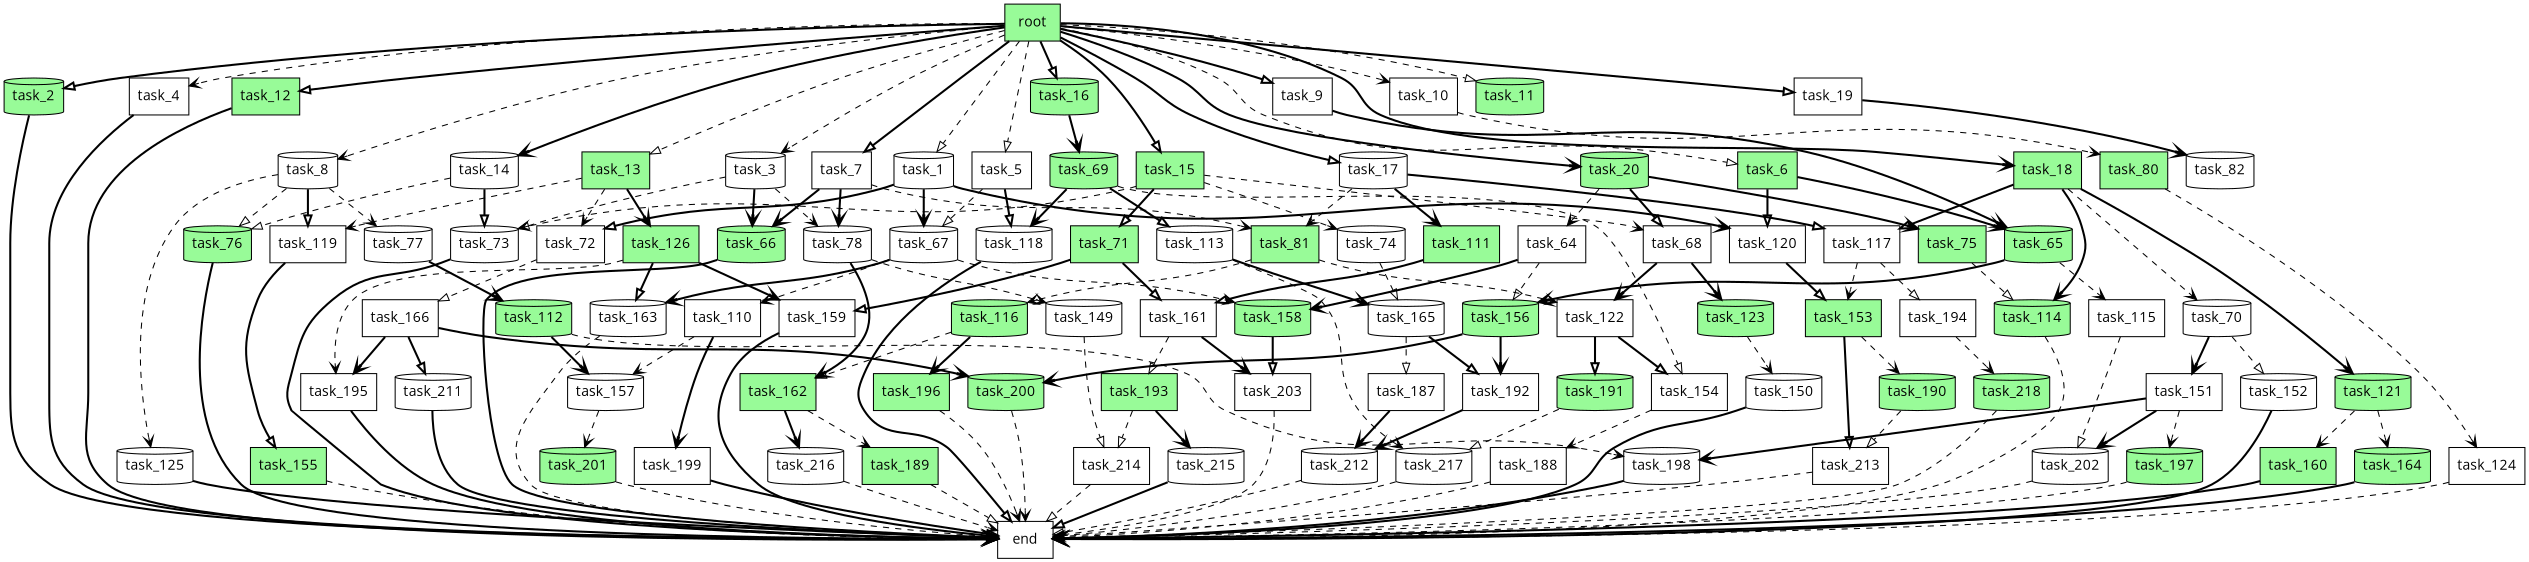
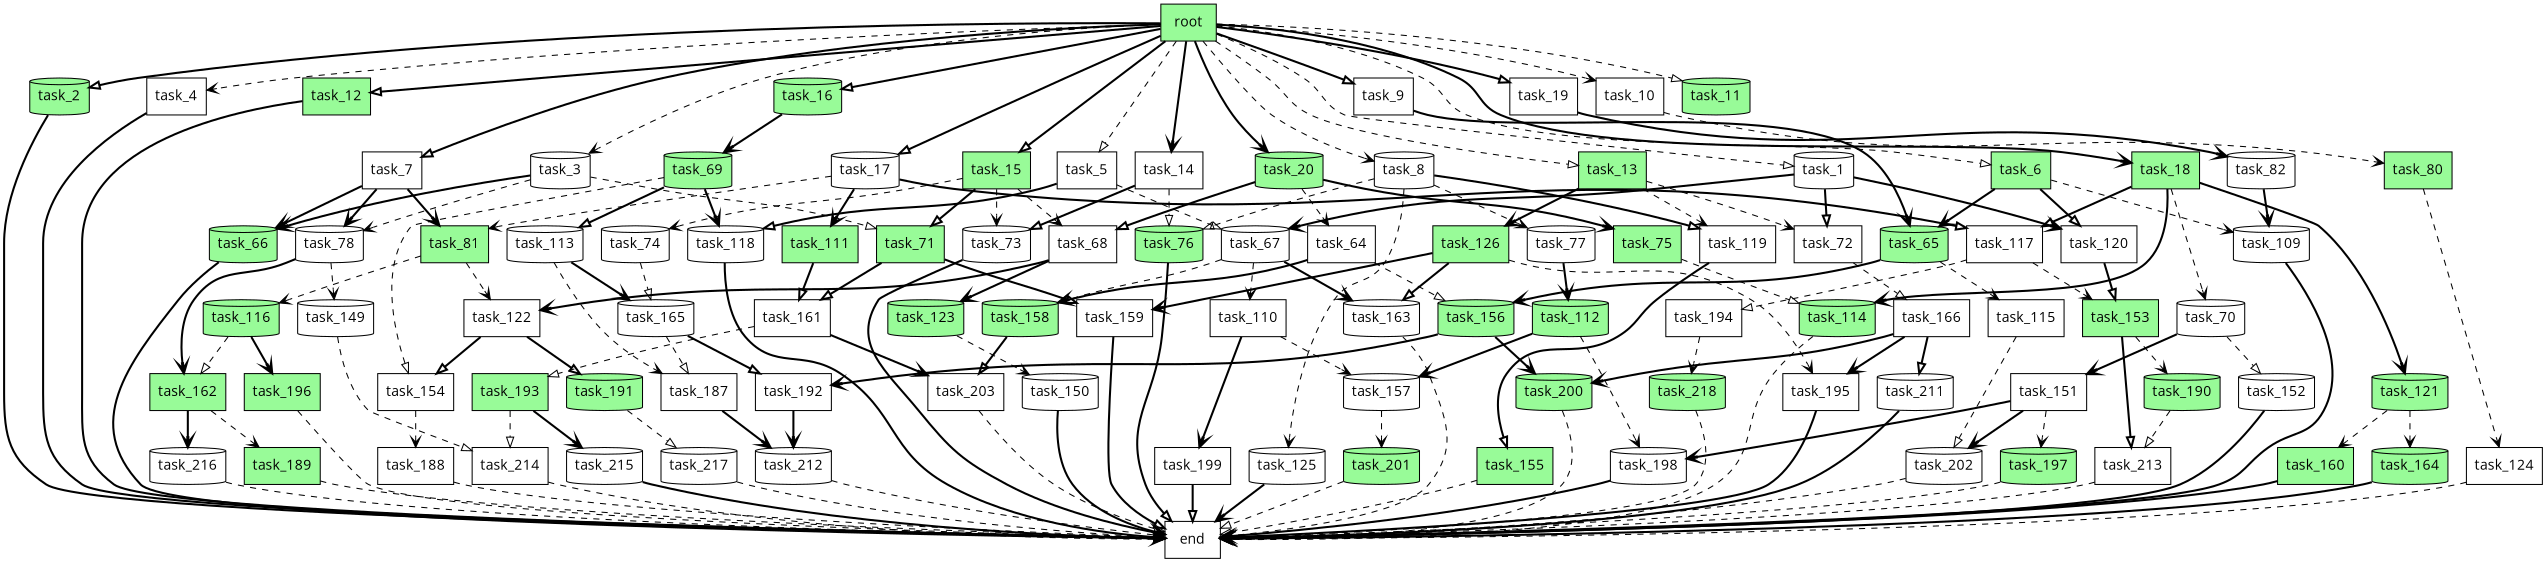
(484, 170) -> (1169, 170)
(622, 200) -> (729, 200)
(1056, 208) -> (420, 203)
none -> (2271, 244)
(1337, 331) -> (596, 323)
